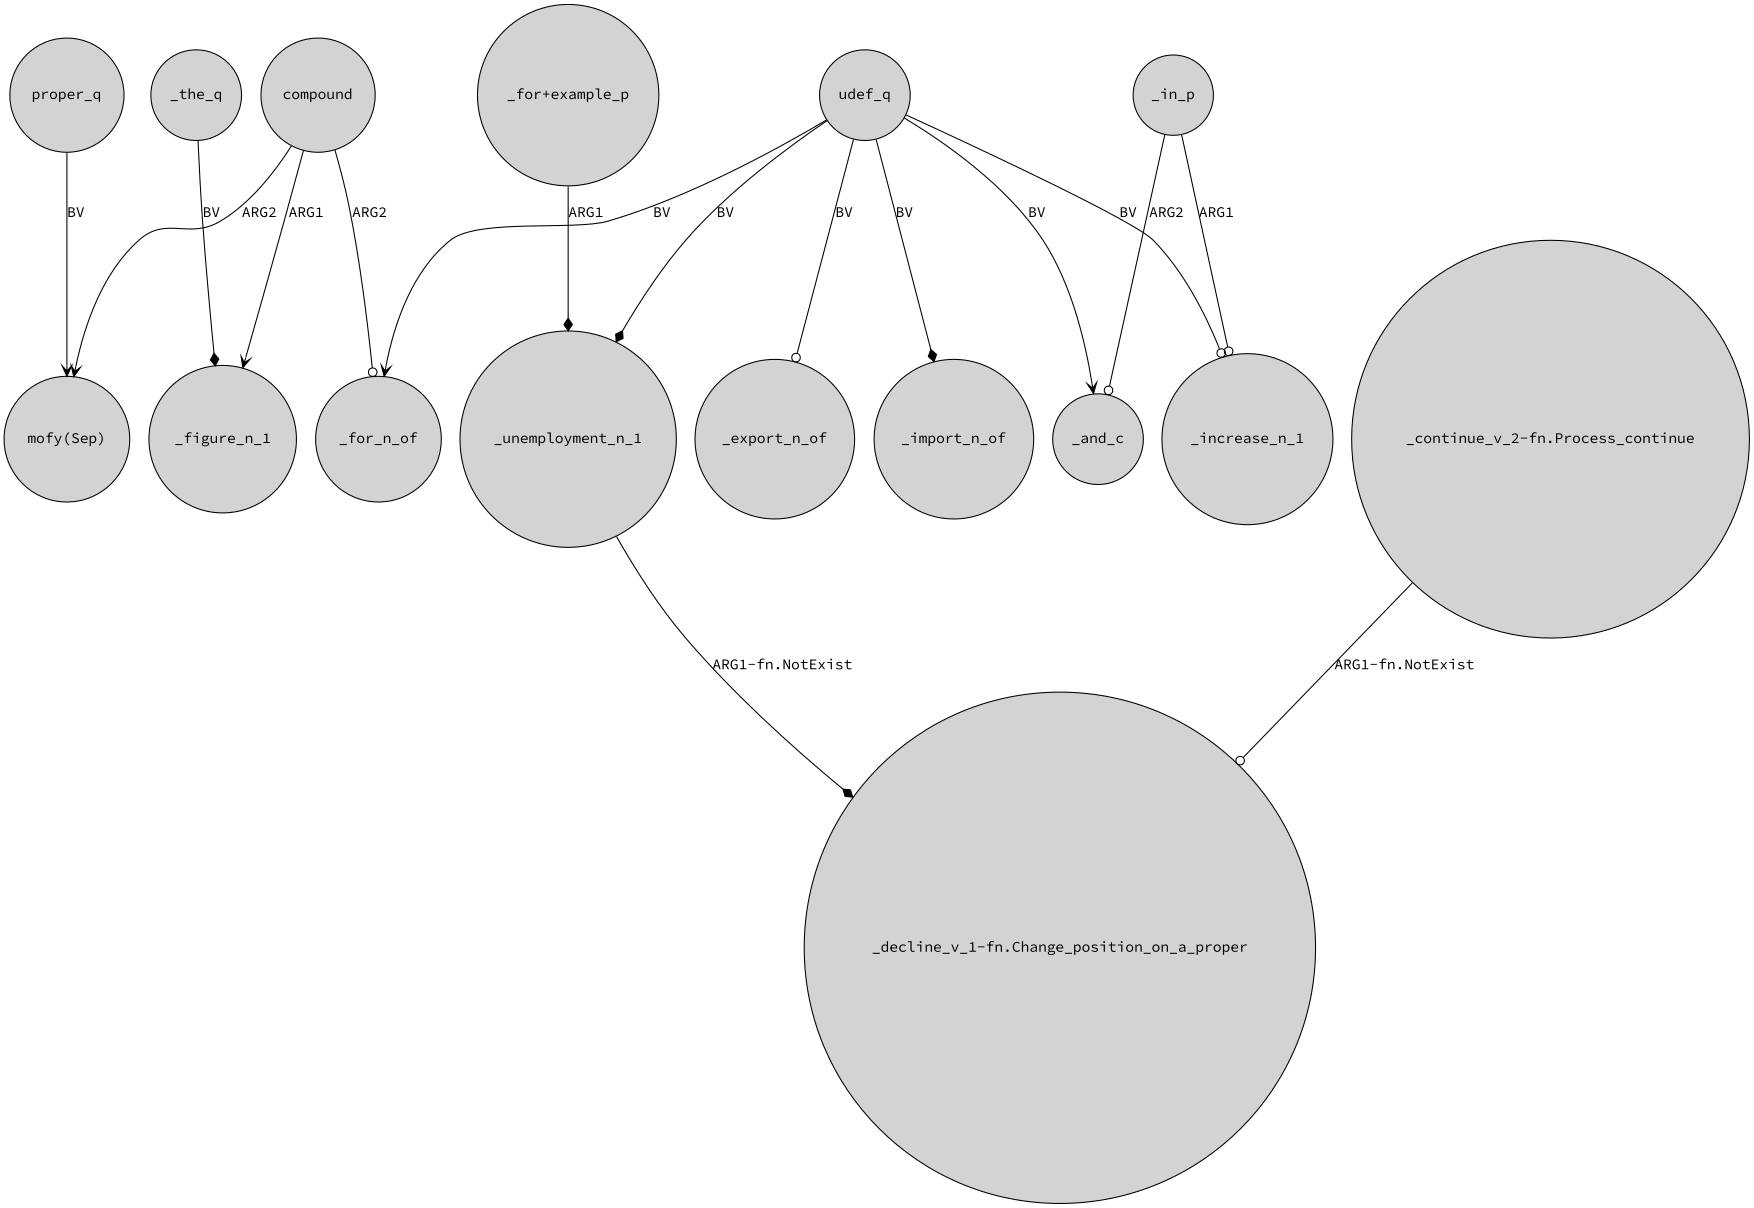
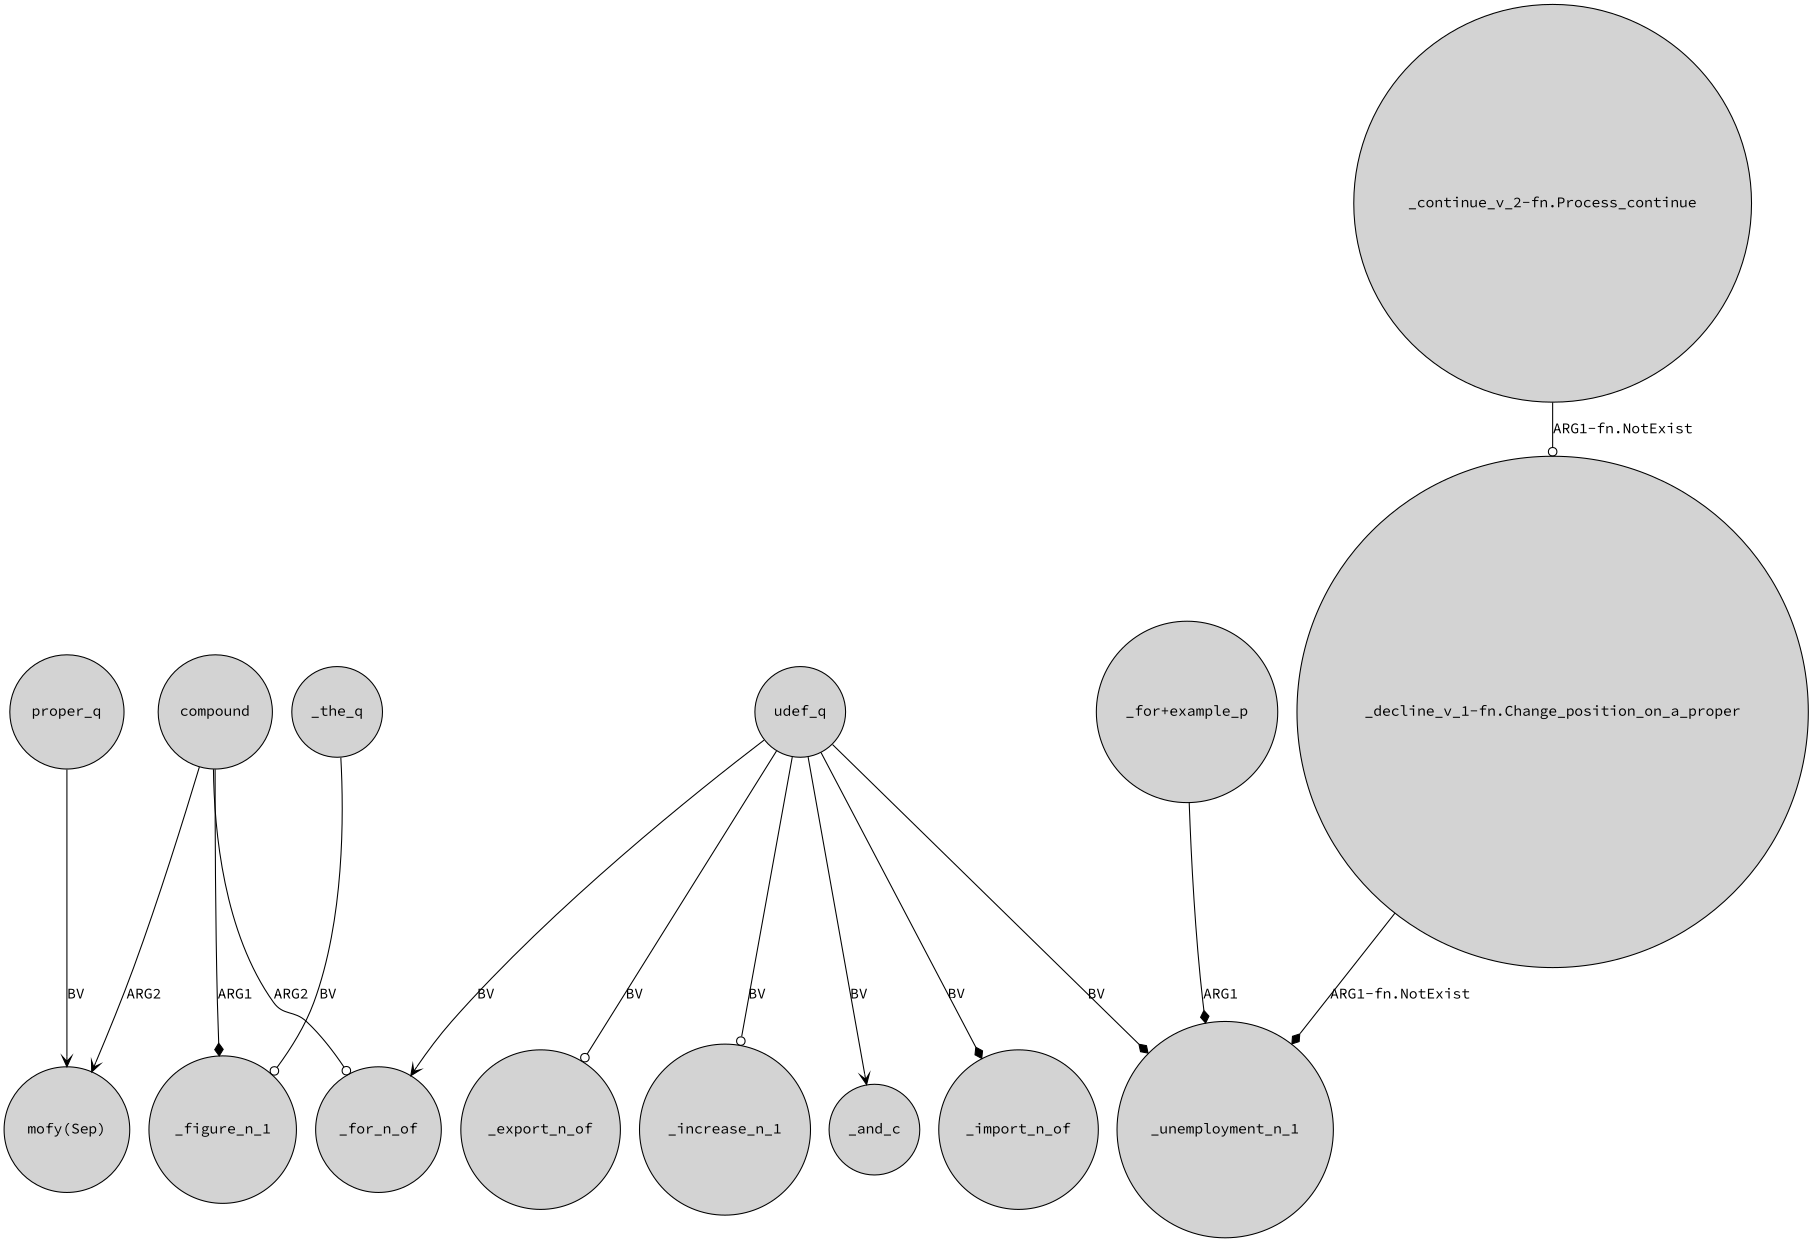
(1173, 95) -> none
(205, 247) -> (334, 919)
(275, 254) -> (216, 906)
(718, 673) -> (1348, 973)
